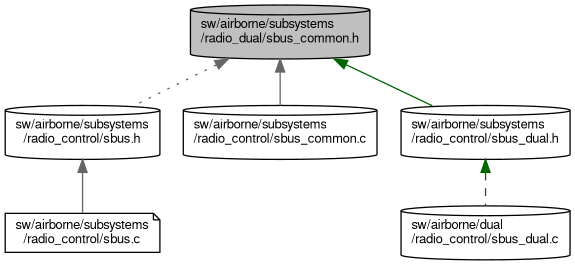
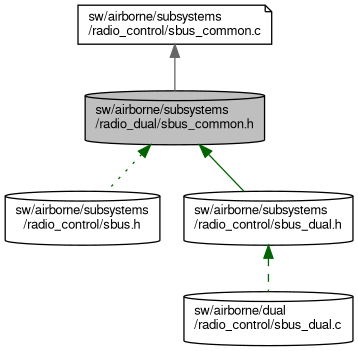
(175, 85) -> (124, 173)
(280, 89) -> (175, 74)
(280, 132) -> (175, 25)
(83, 233) -> none
